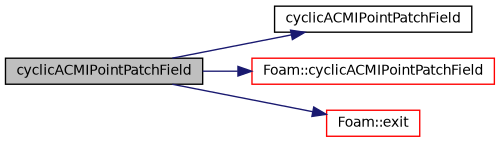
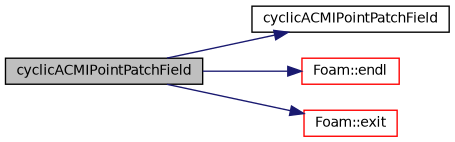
(373, 71) -> (351, 71)
